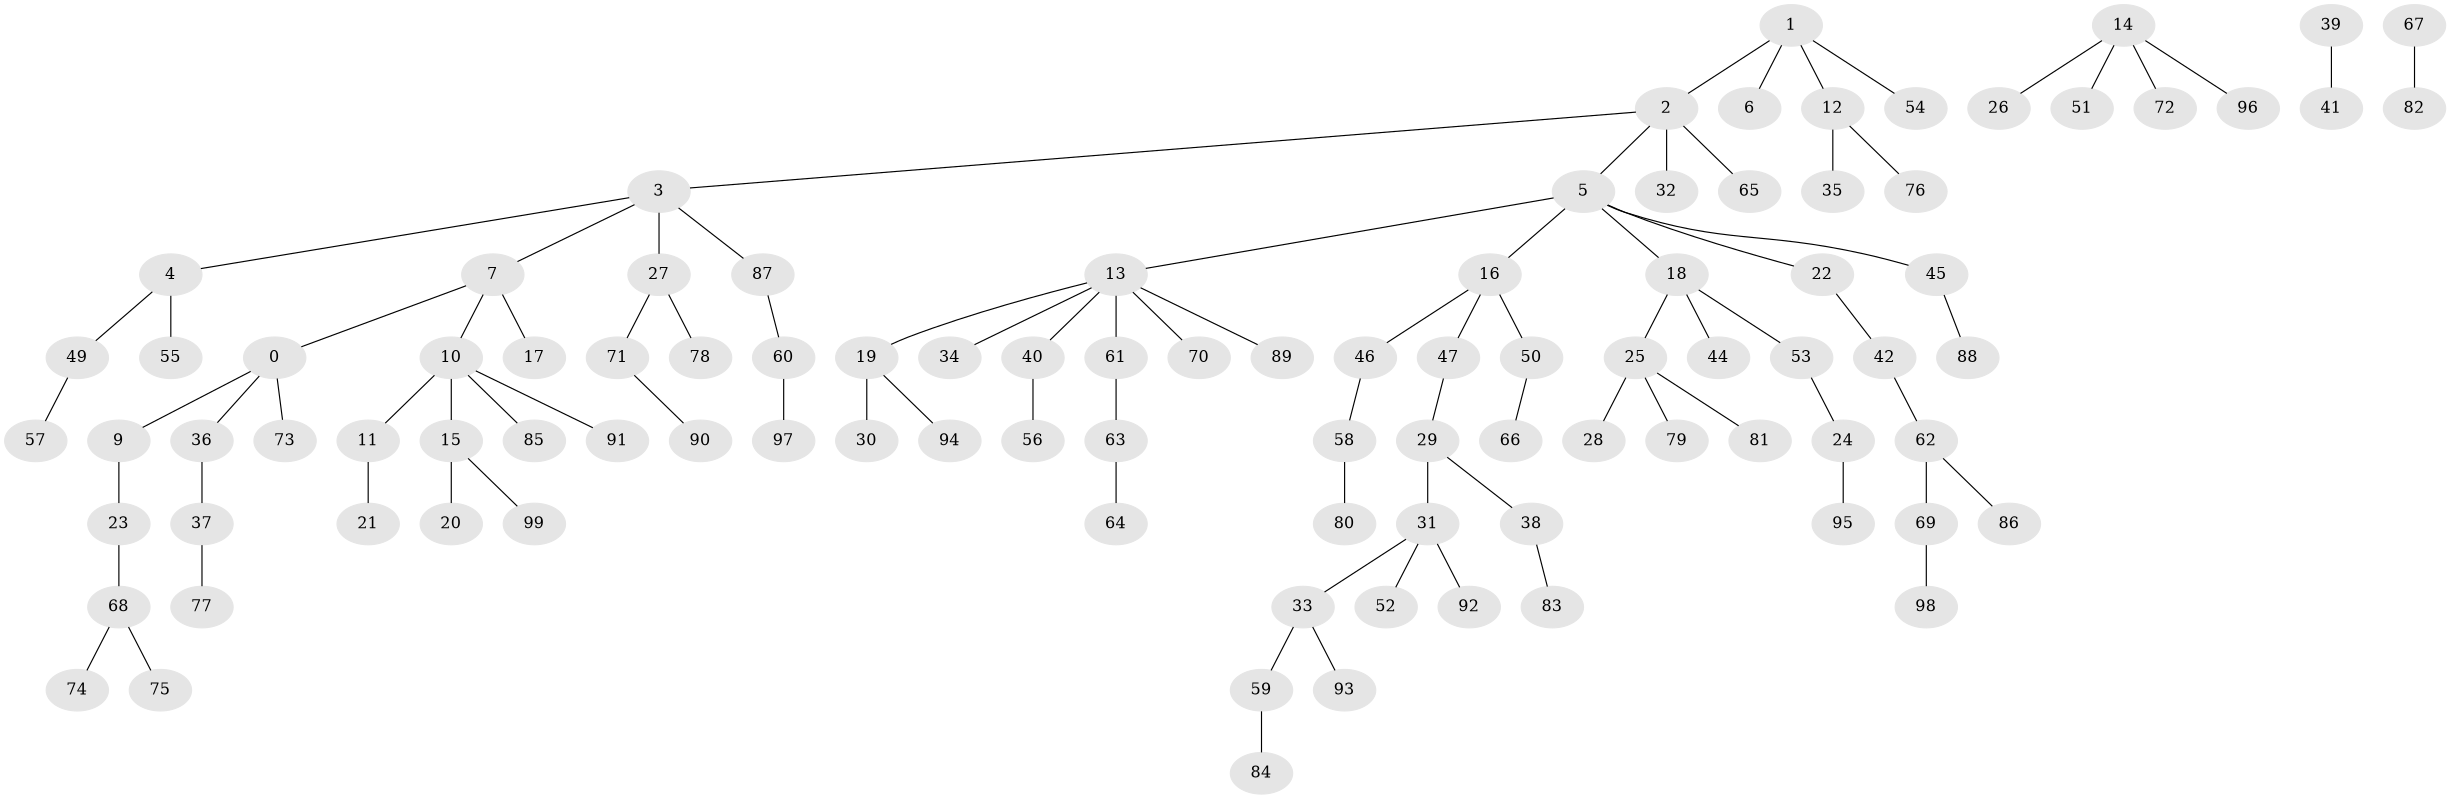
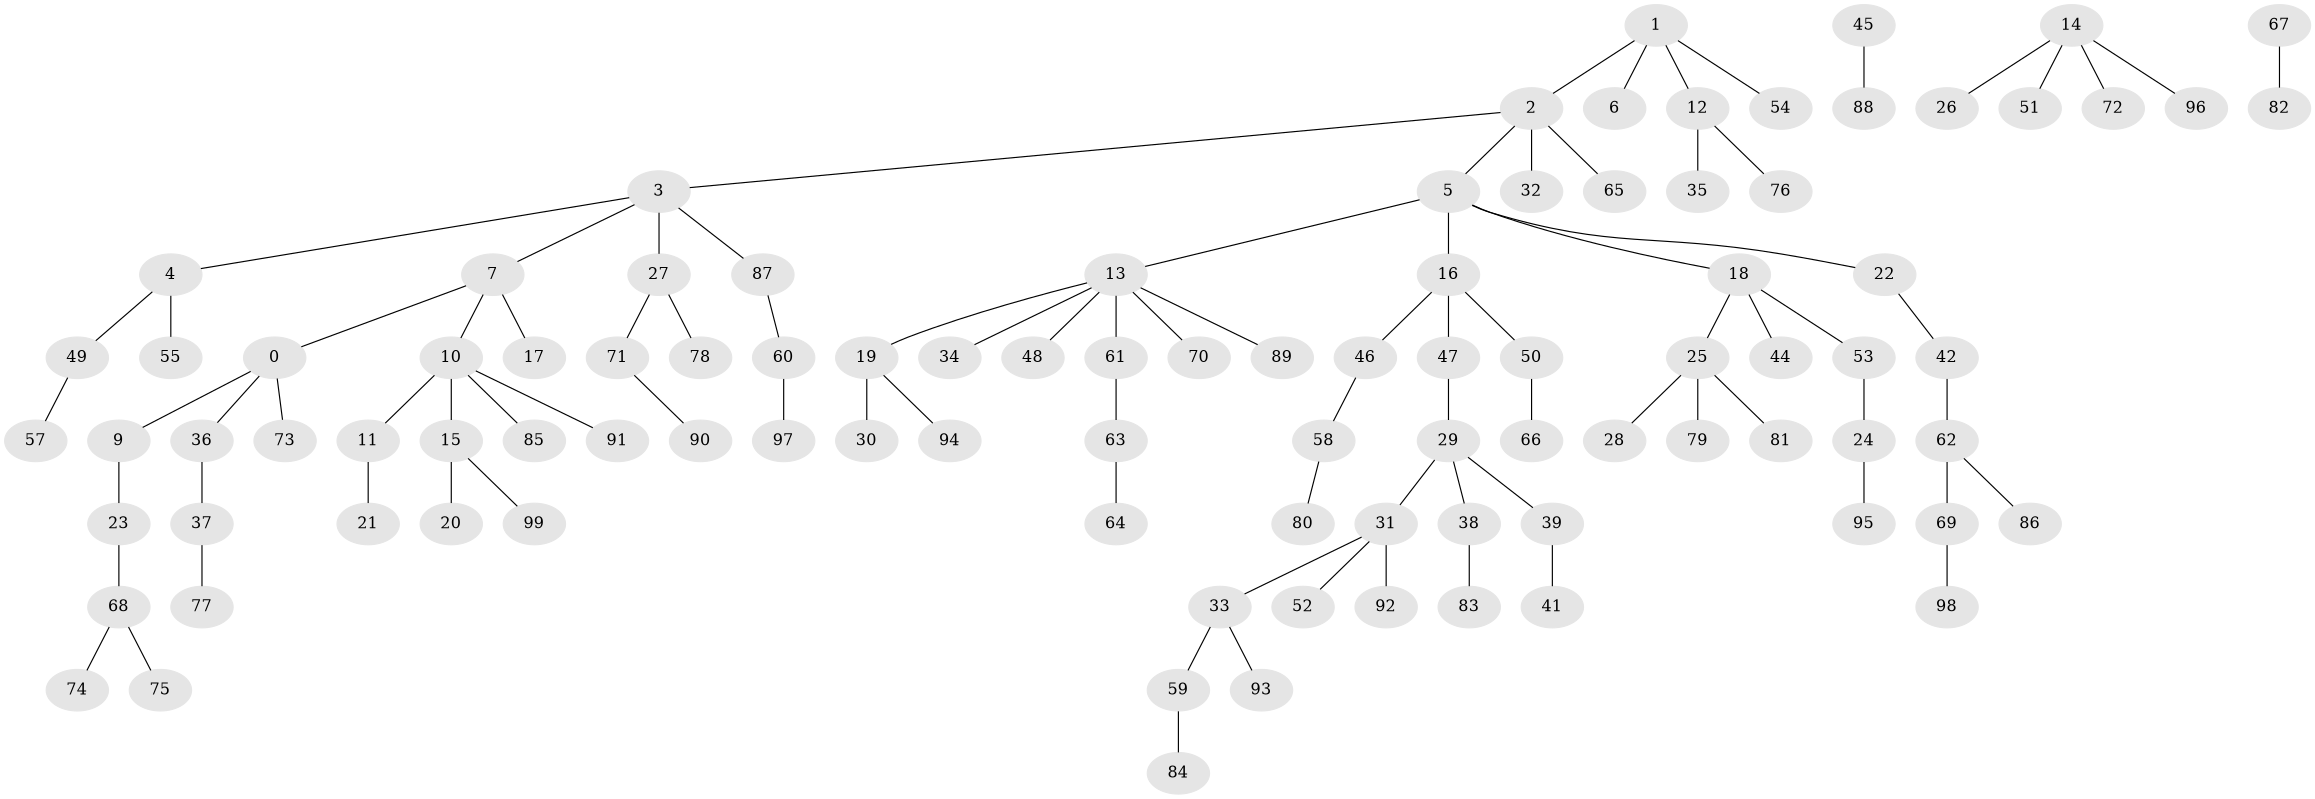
(1757, 238) -> none
(1033, 358) -> (1033, 358)
(1033, 441) -> none
none -> (1500, 482)
